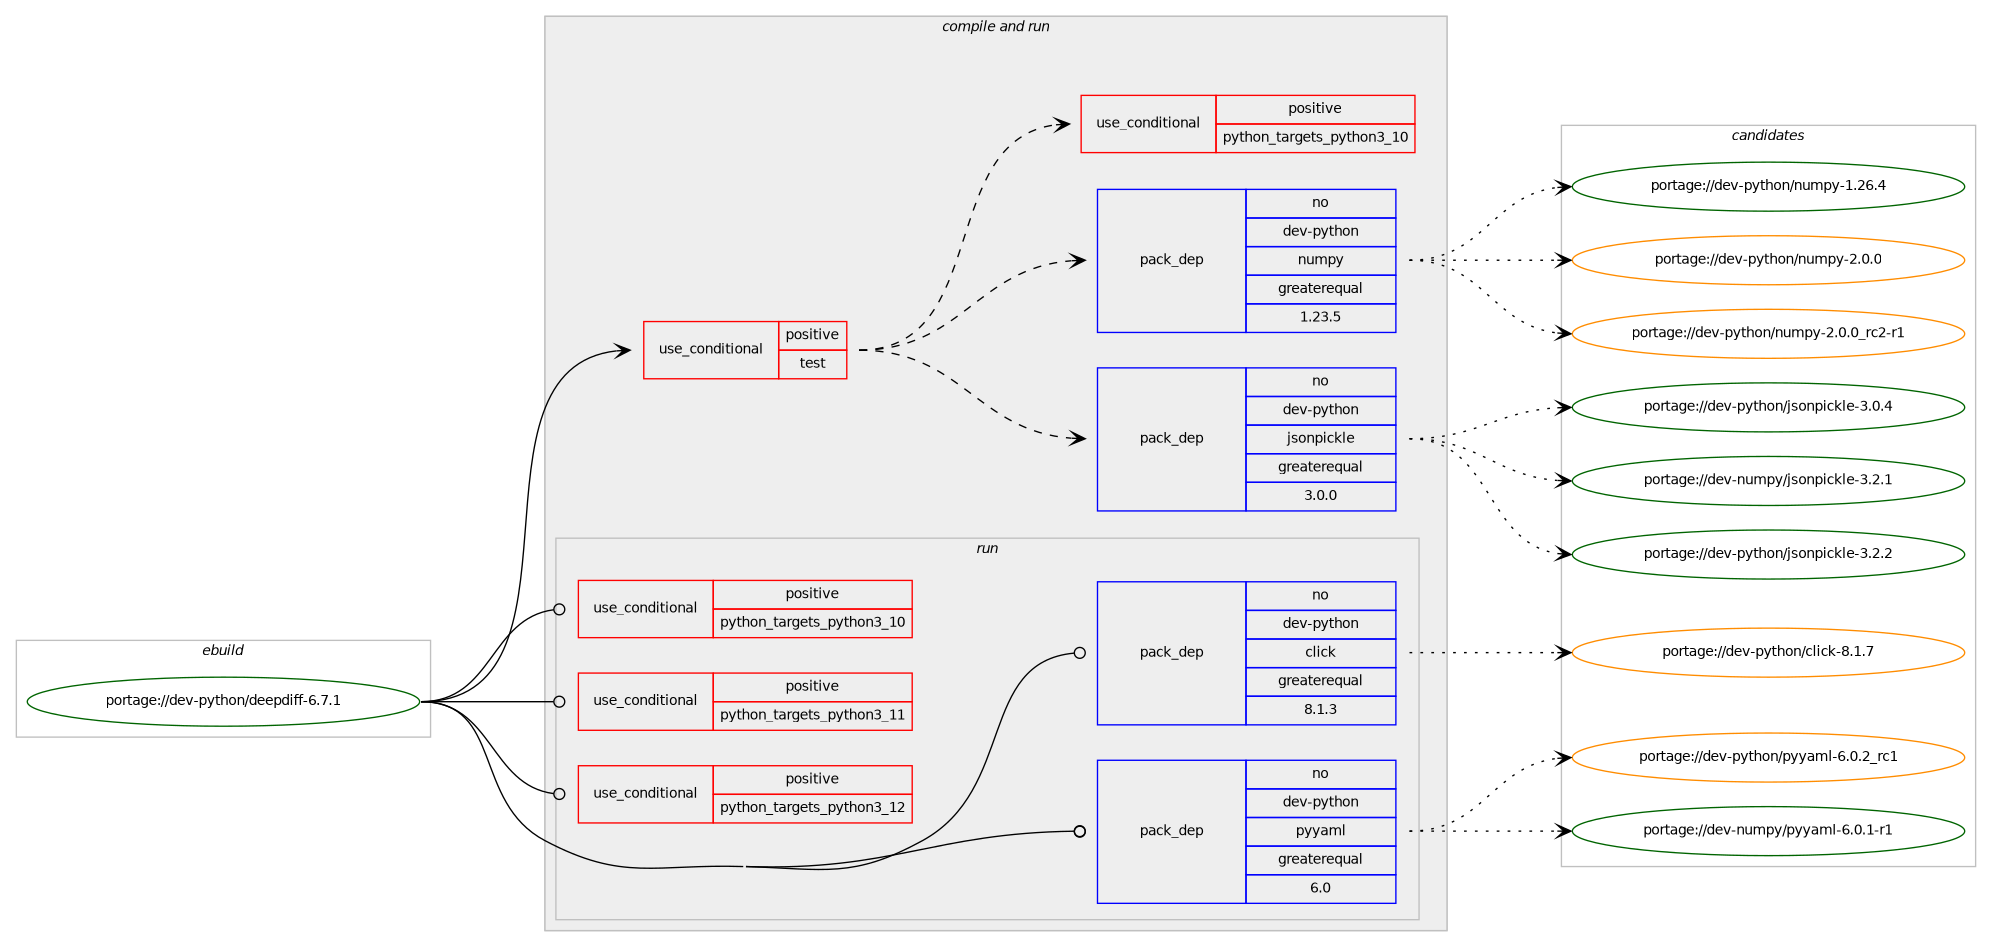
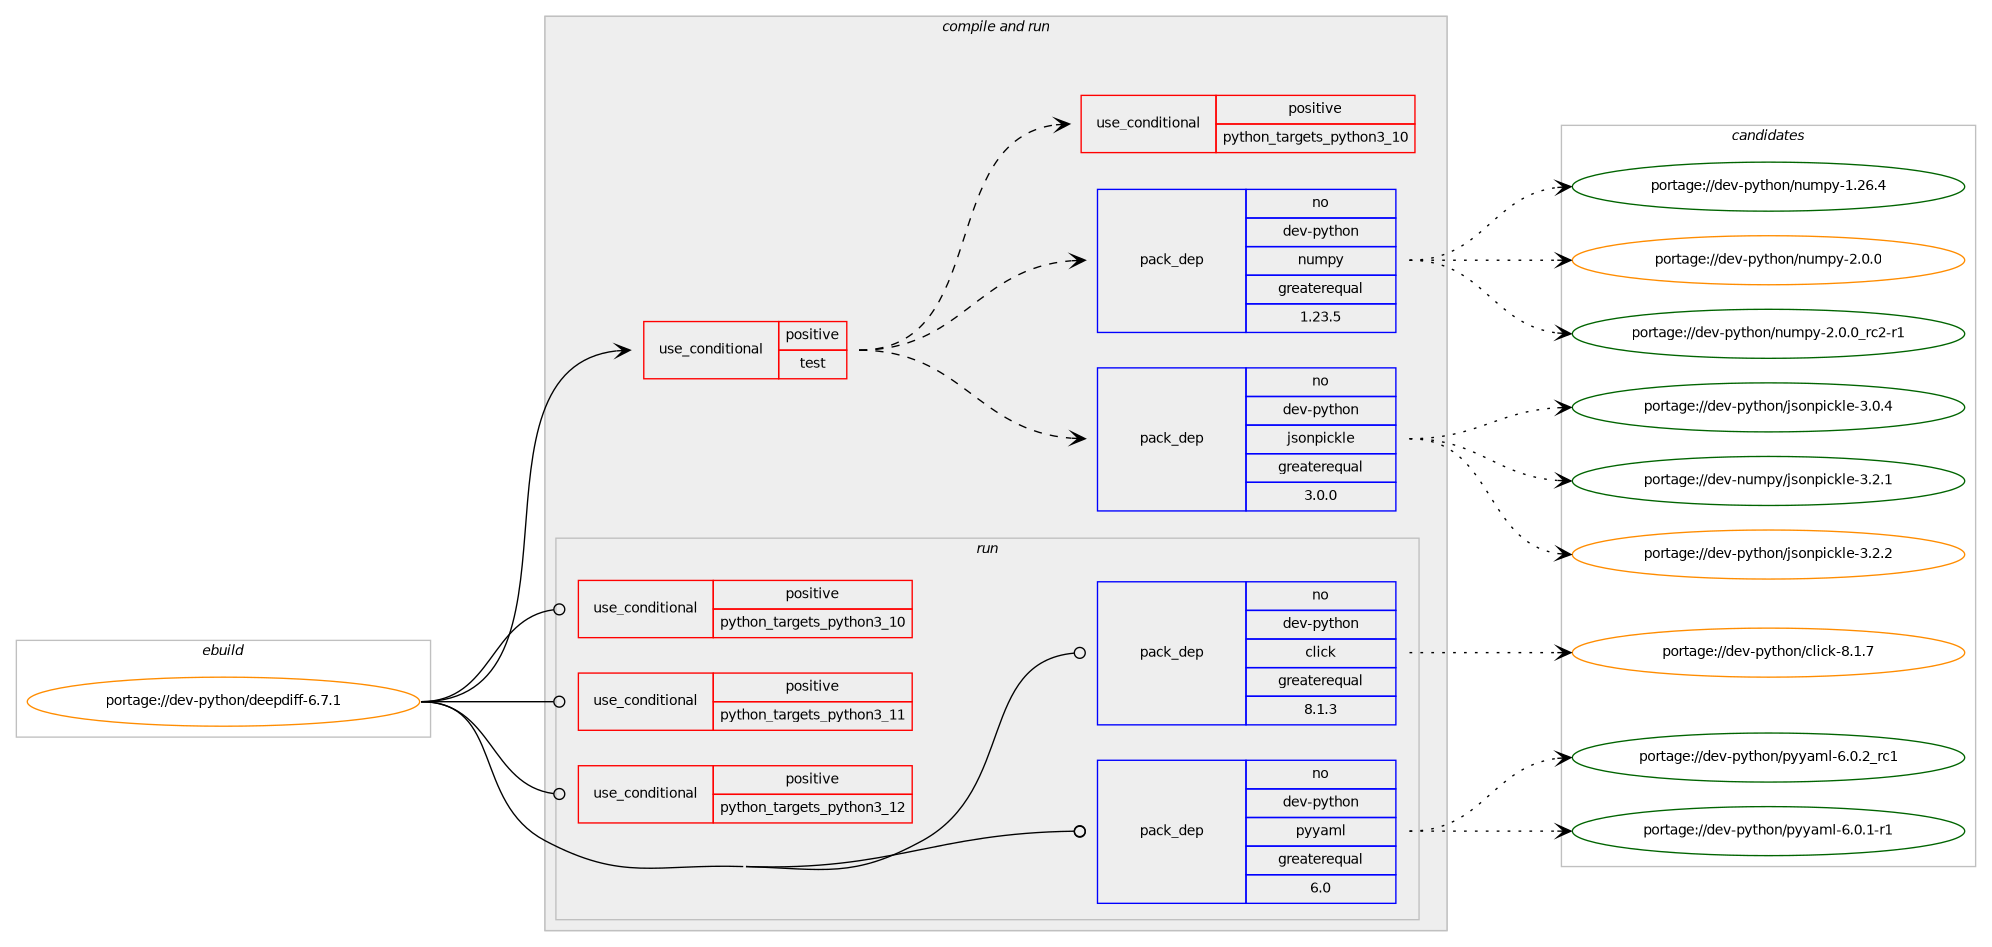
(1769, 334) -> (1769, 334)
(1769, 555) -> (1769, 555)
(223, 702) -> (223, 702)
(1769, 758) -> (1769, 758)
(1769, 831) -> (1769, 831)
